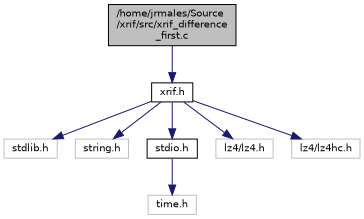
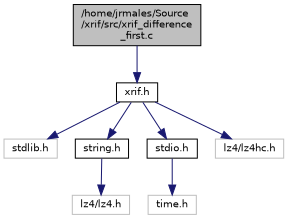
(204, 117) -> (102, 172)
(102, 149) -> (102, 149)
